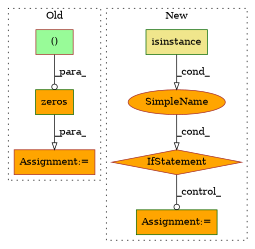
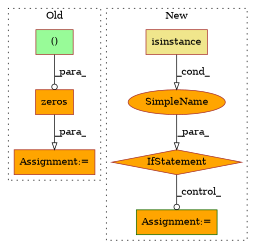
(177, 42) -> (177, 42)
(55, 102) -> (55, 102)
(193, 132) -> (193, 132)
